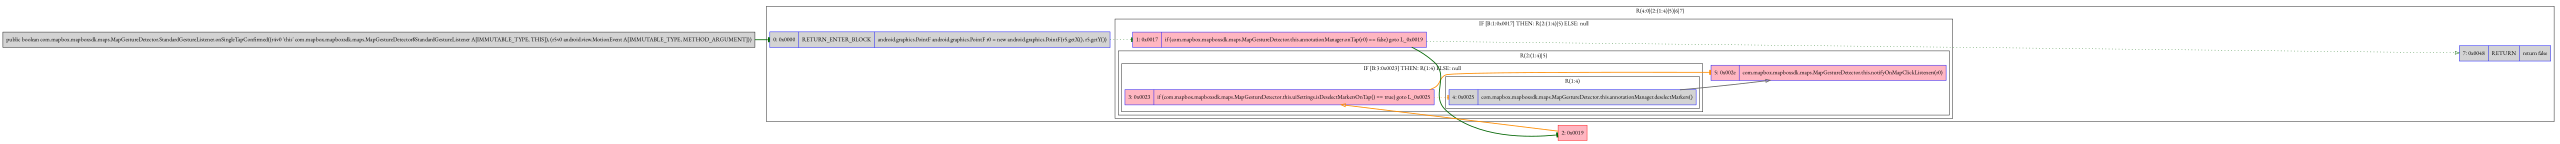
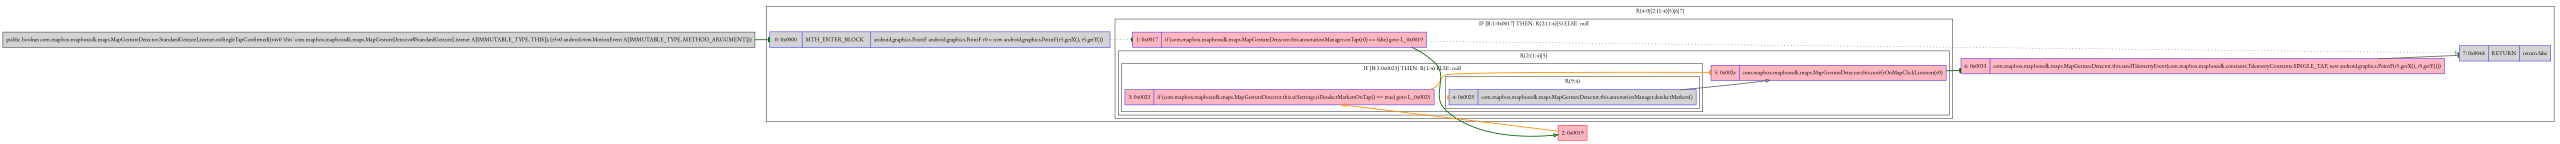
(837, 40) -> (835, 40)
none -> (2203, 66)
(1573, 81) -> (1573, 81)
(1470, 125) -> (1470, 125)
